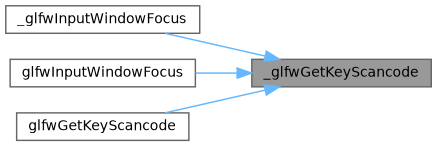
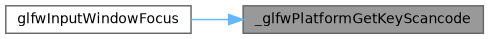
(103, 20) -> none
(342, 73) -> (363, 20)
(103, 127) -> none
